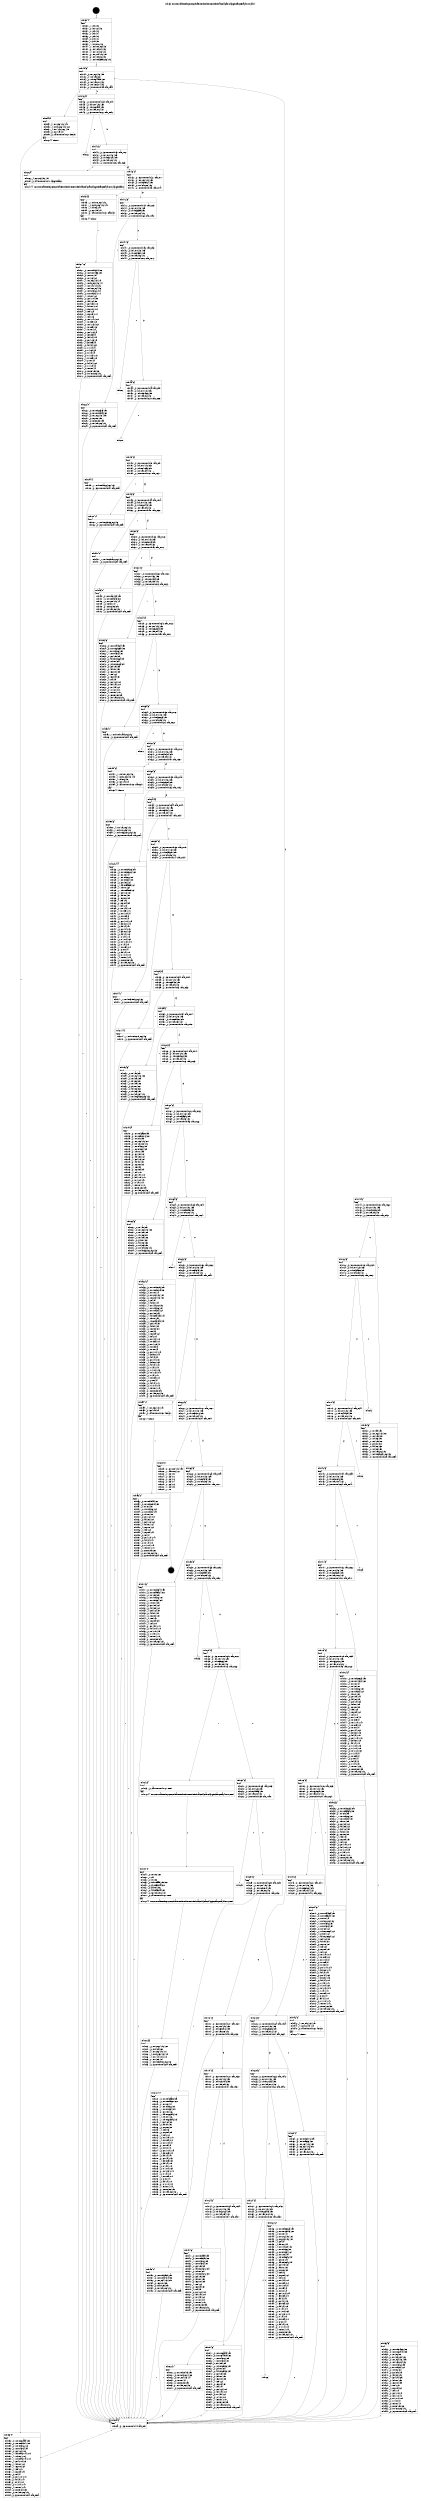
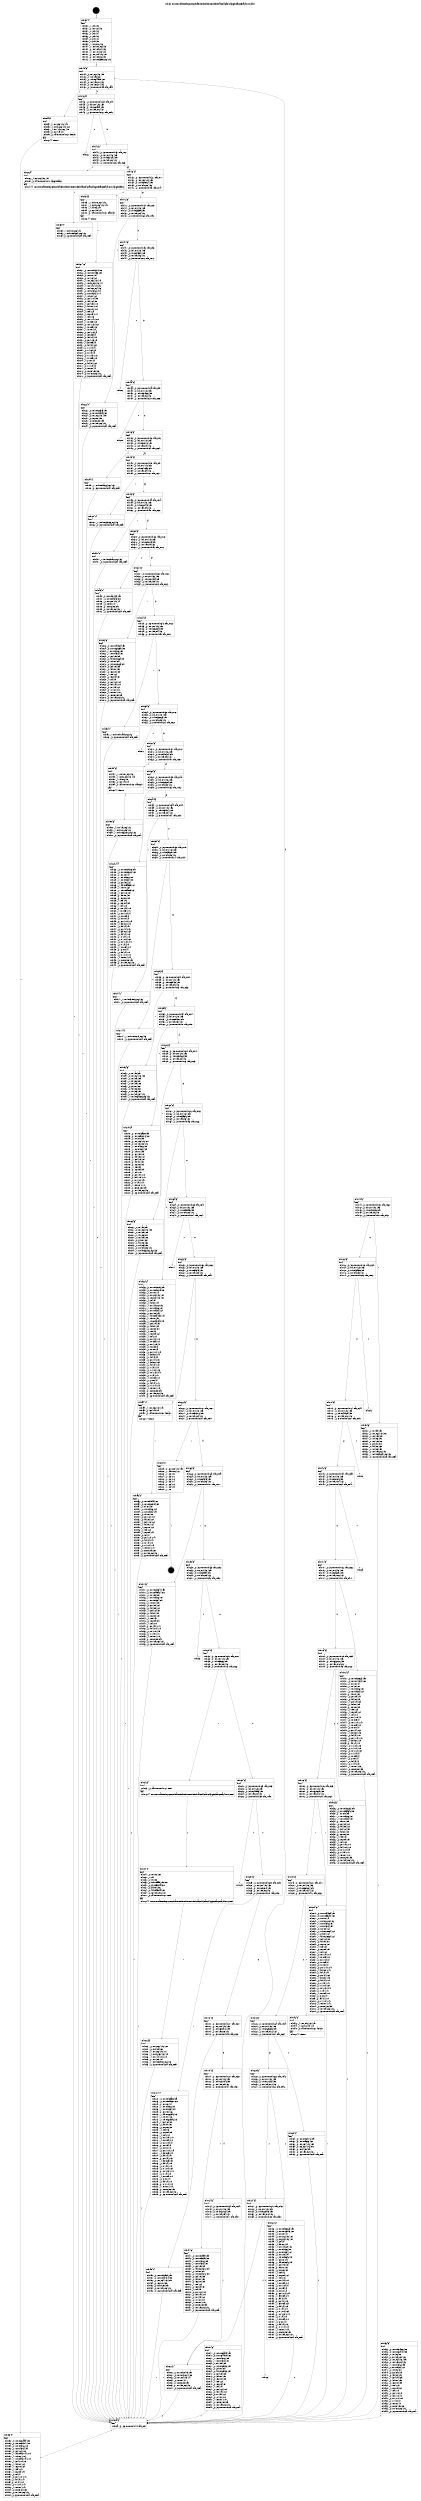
none -> (74, 231)
none -> (144, 441)
(225, 2282) -> (222, 2303)
